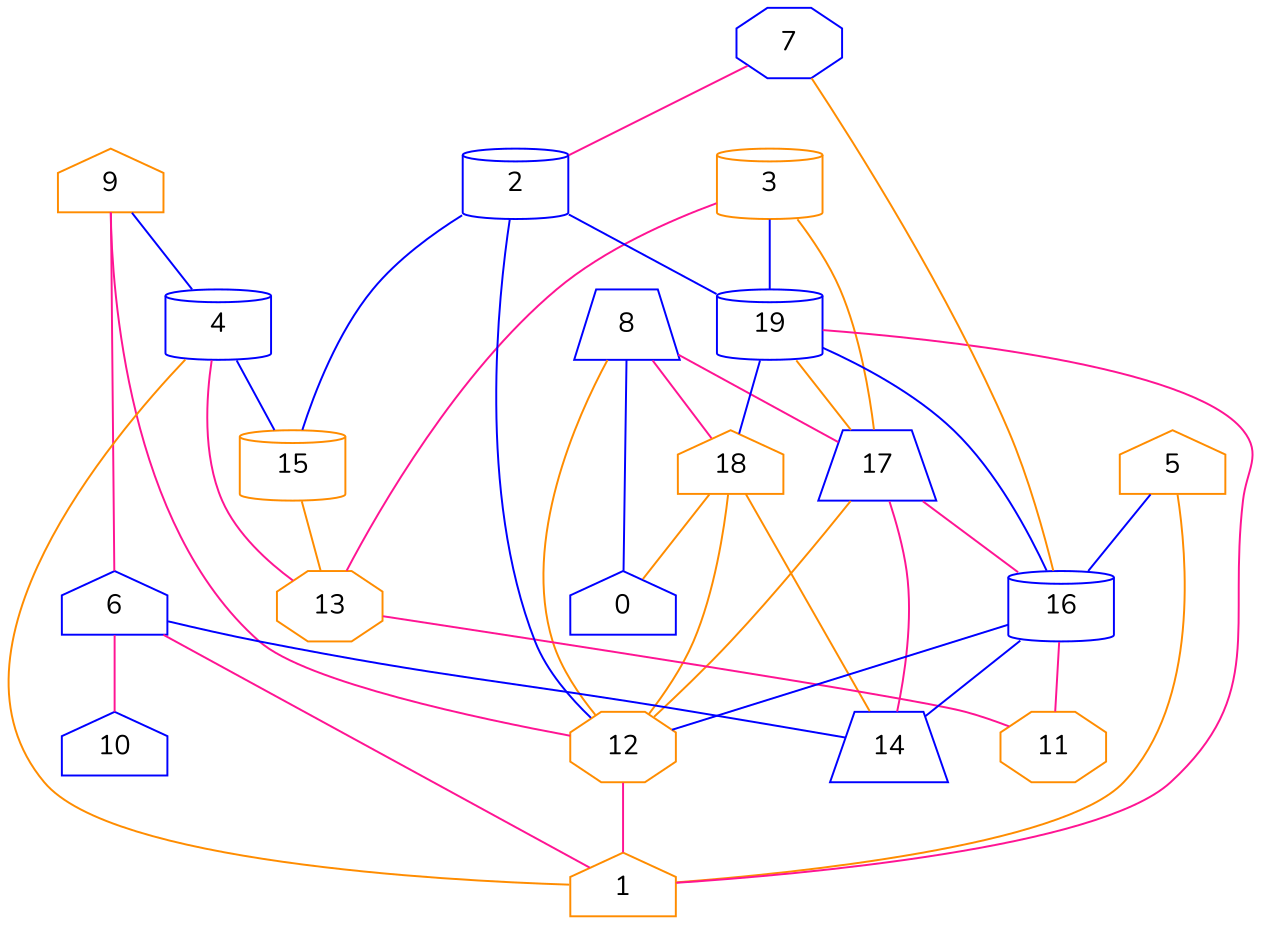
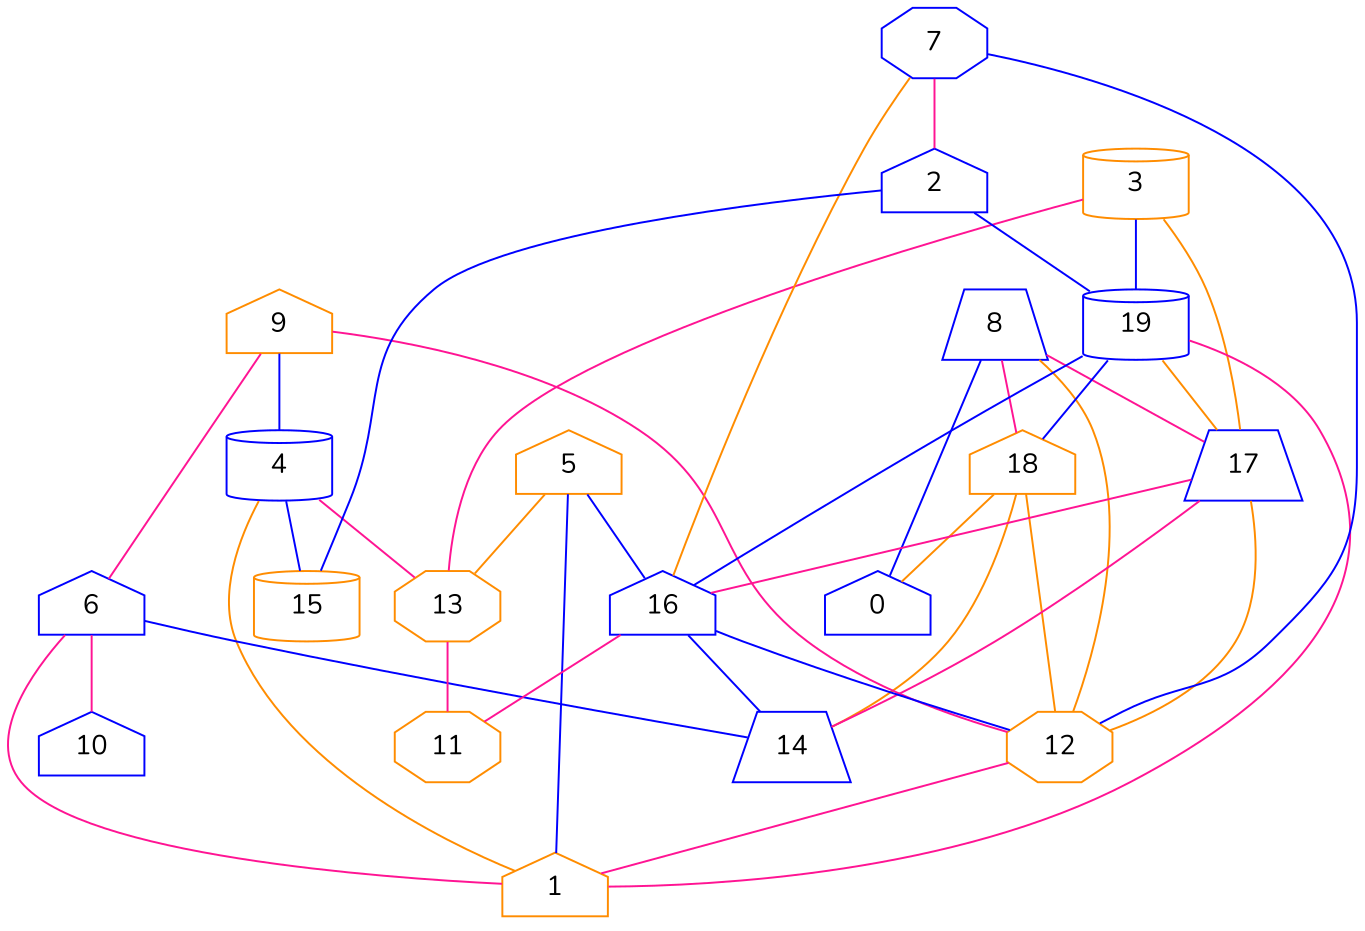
(516, 184) -> (934, 184)
(500, 480) -> (1357, 346)
(311, 536) -> (510, 534)
(1061, 606) -> (663, 606)
(1071, 813) -> (563, 656)
